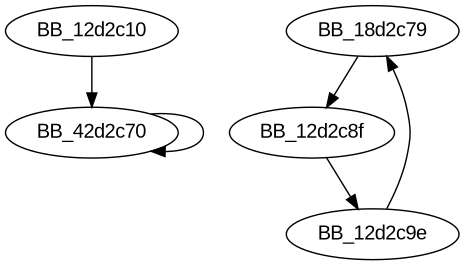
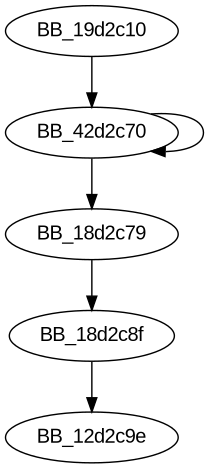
(92, 31) -> (92, 31)
(312, 133) -> (92, 336)
(410, 140) -> (92, 177)
